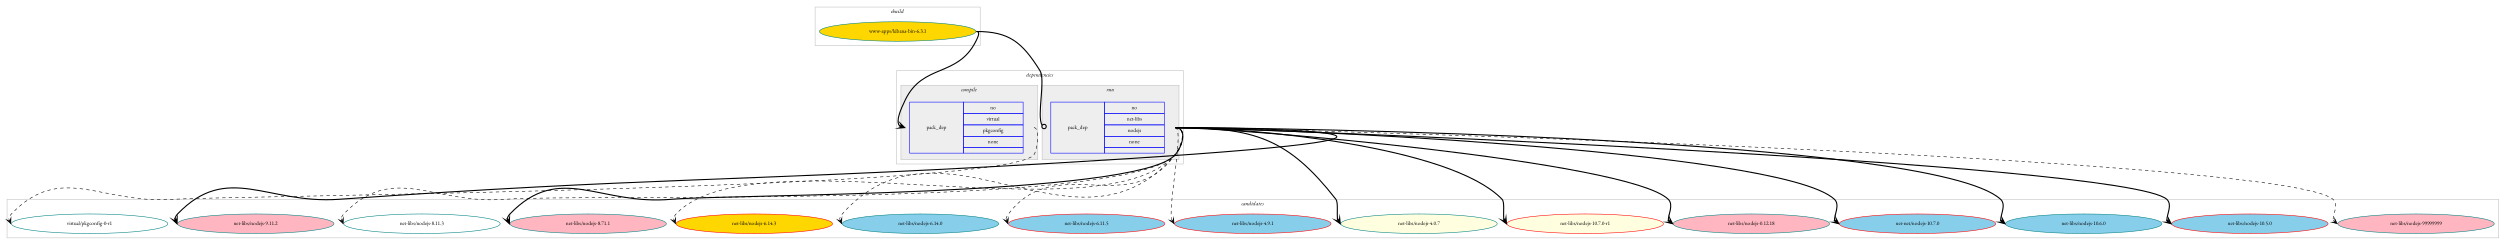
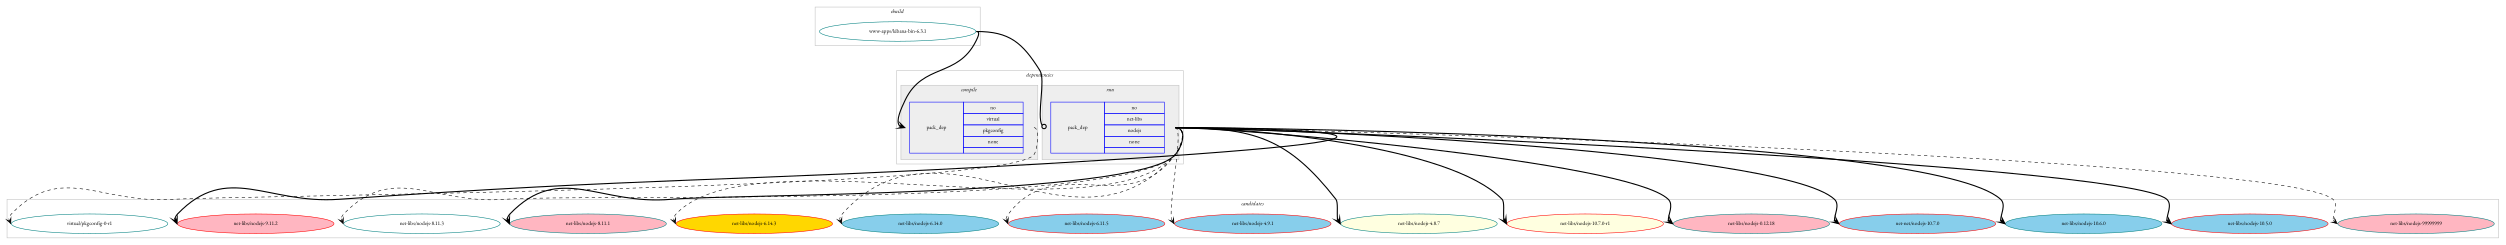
(898, 31) -> (898, 31)
(256, 224) -> (256, 224)
(588, 224) -> (588, 224)
(1419, 224) -> (1419, 224)
